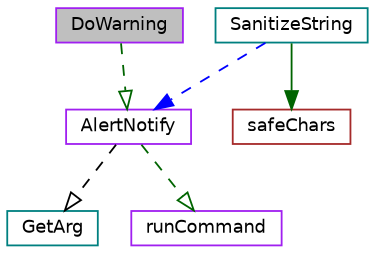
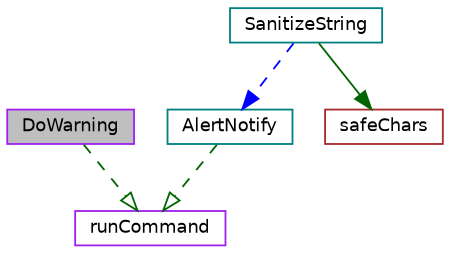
(123, 67) -> (105, 170)
(129, 127) -> (230, 127)
(53, 228) -> none
